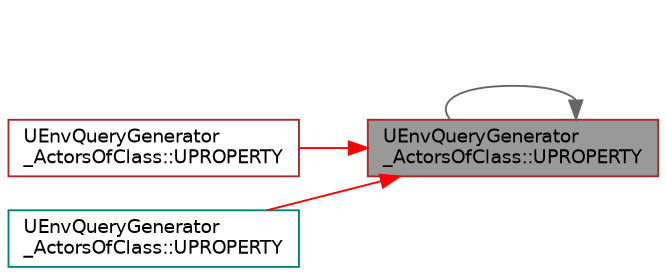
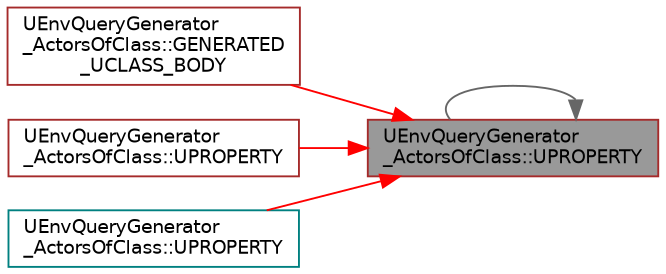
none -> (154, 46)
